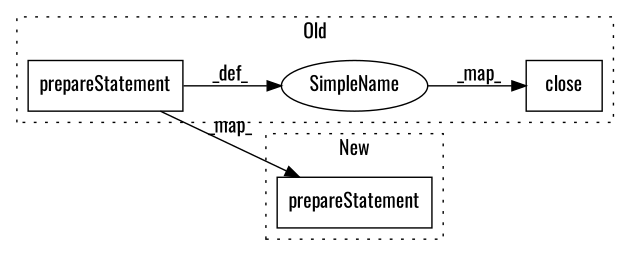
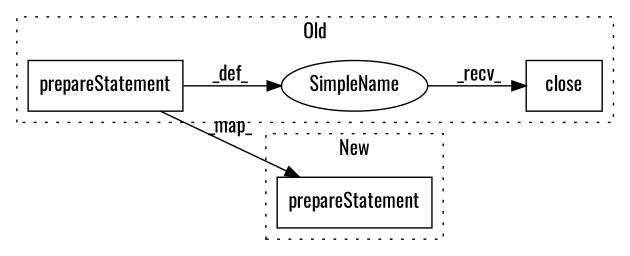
(479, 75) -> (479, 75)
